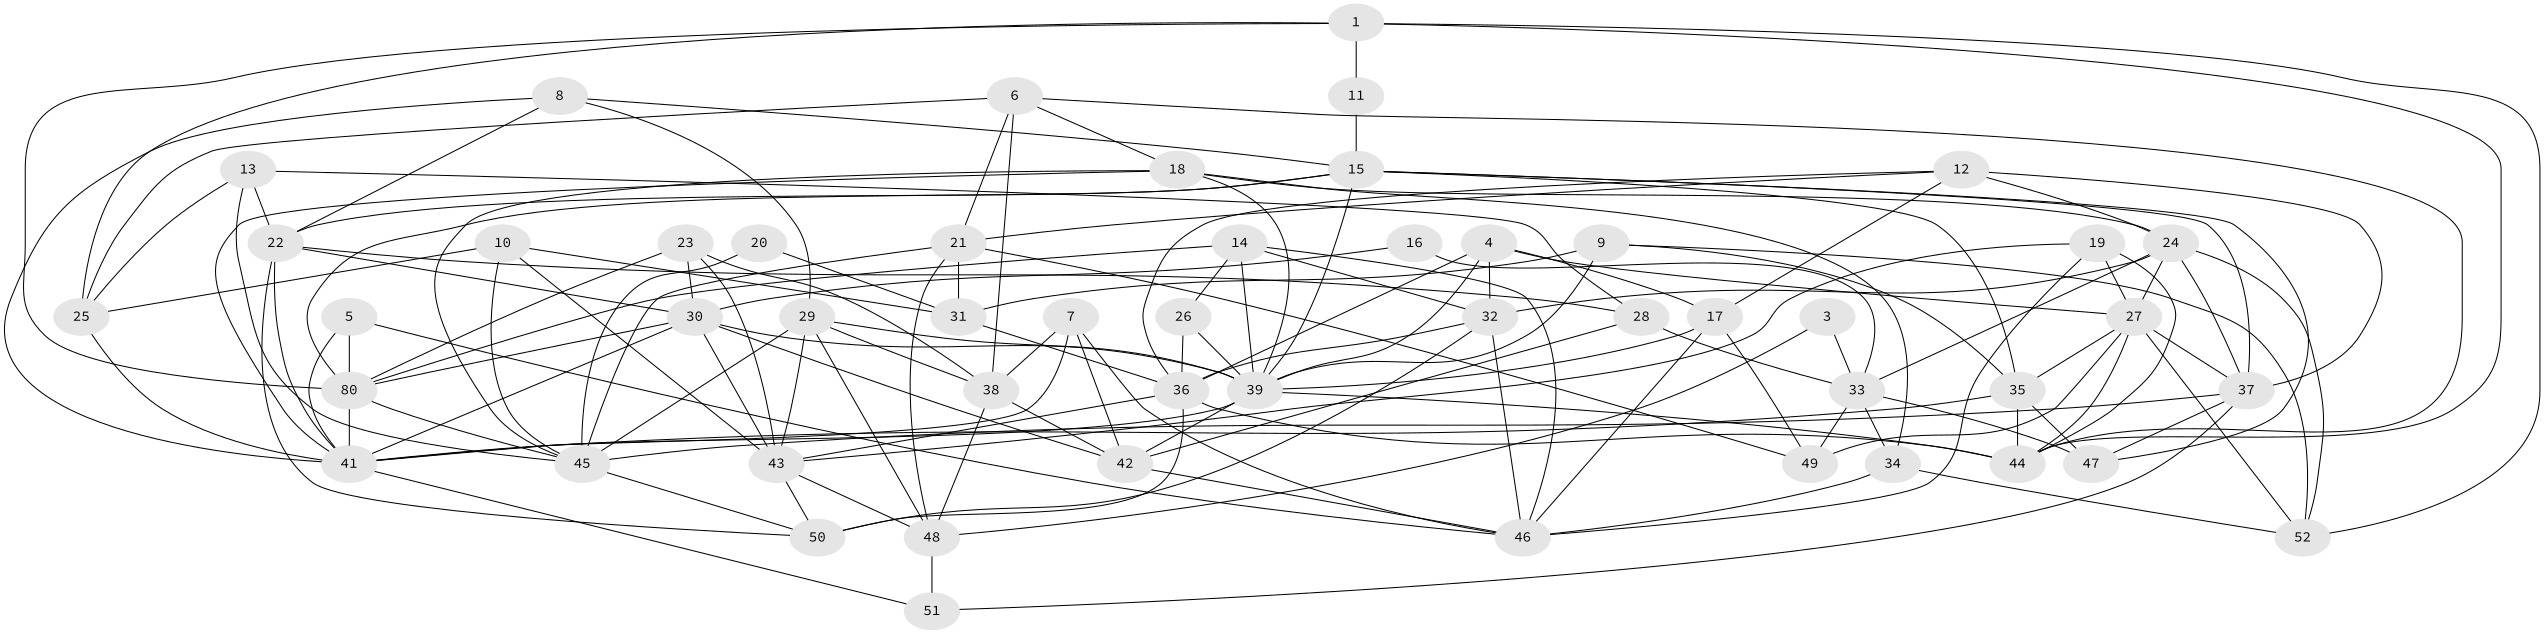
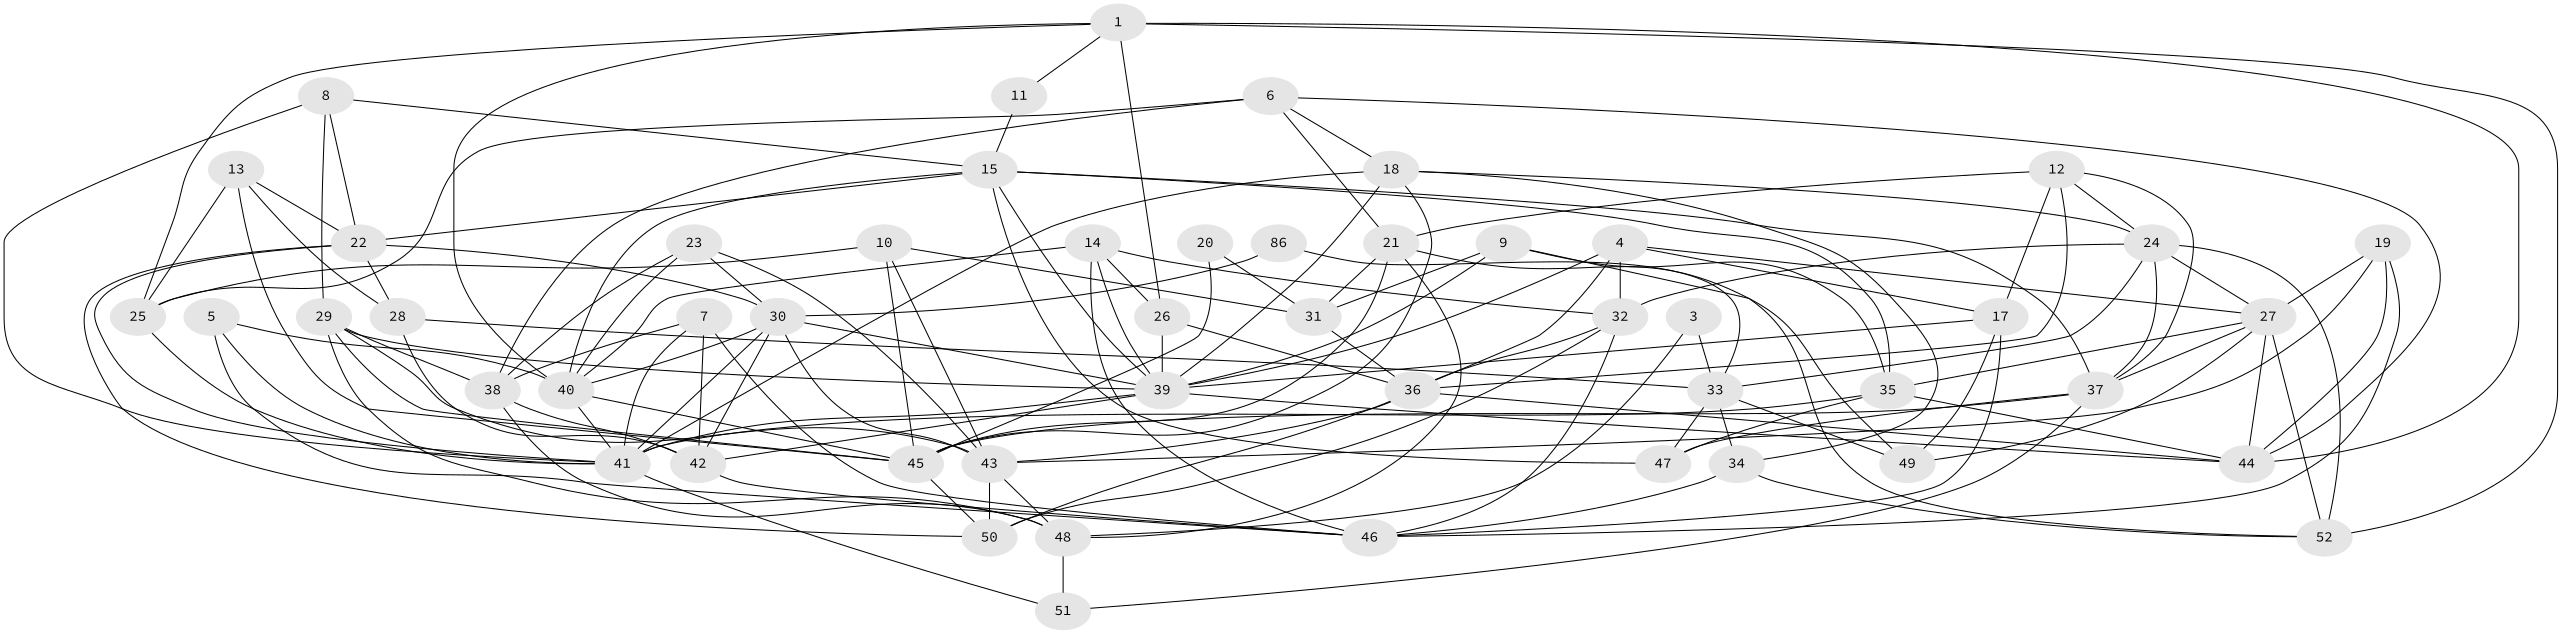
none -> (1140, 170)
(1414, 243) -> (1279, 243)
(349, 390) -> (566, 390)
